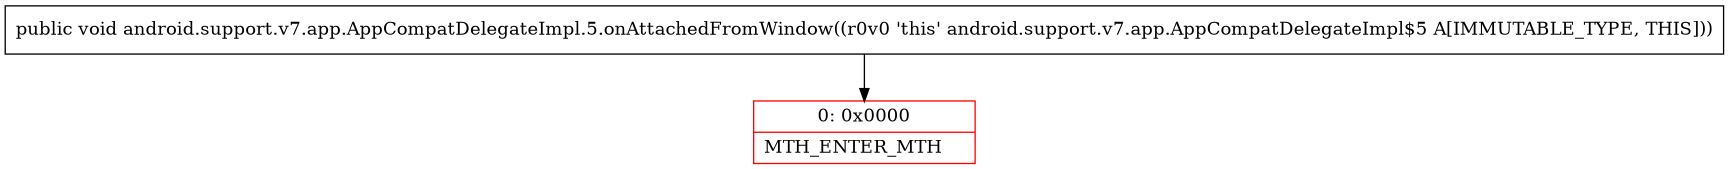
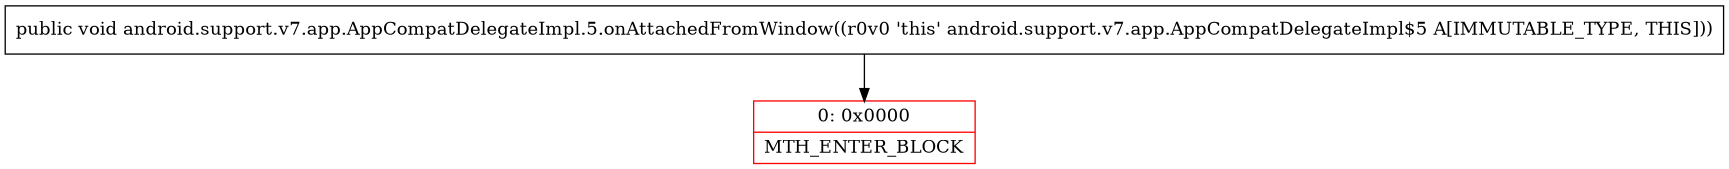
(853, 147) -> (864, 147)
